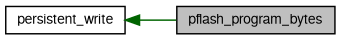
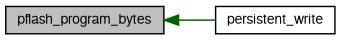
(158, 20) -> (197, 20)
